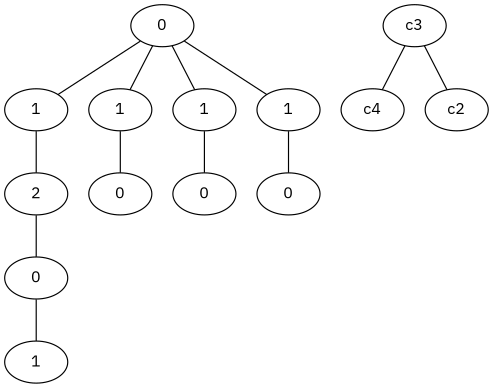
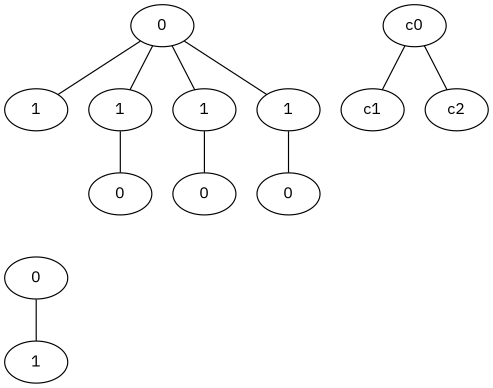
(415, 26) -> (415, 26)
(373, 110) -> (373, 110)
(36, 194) -> none
